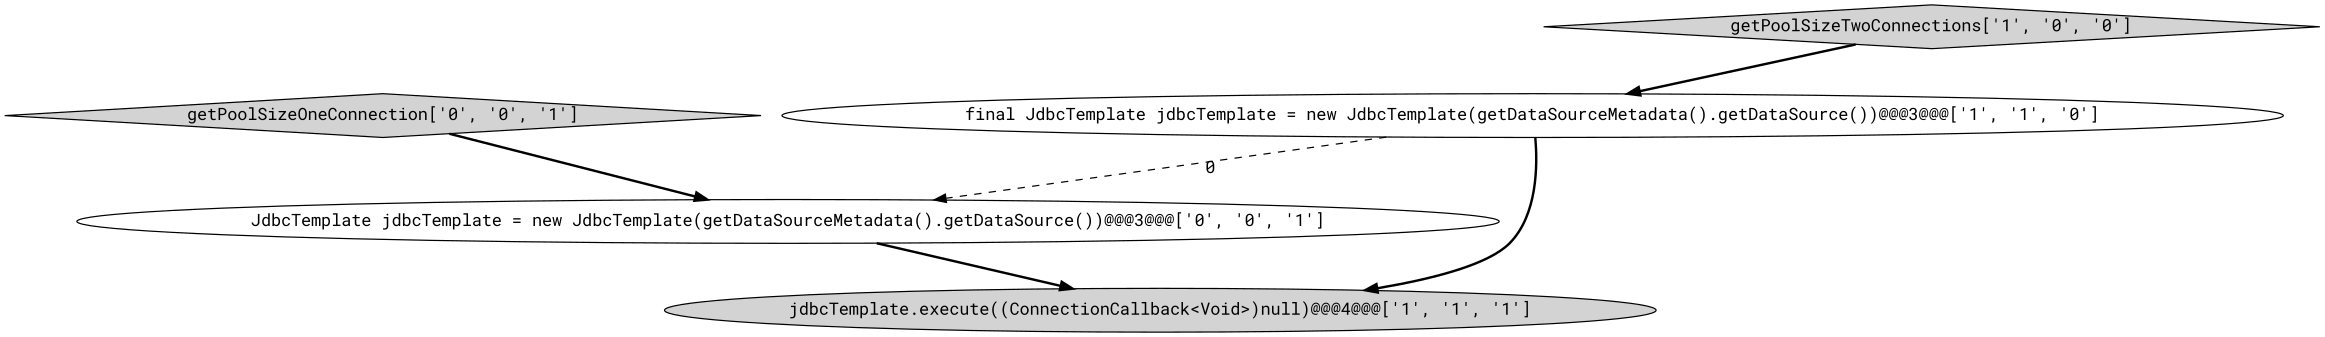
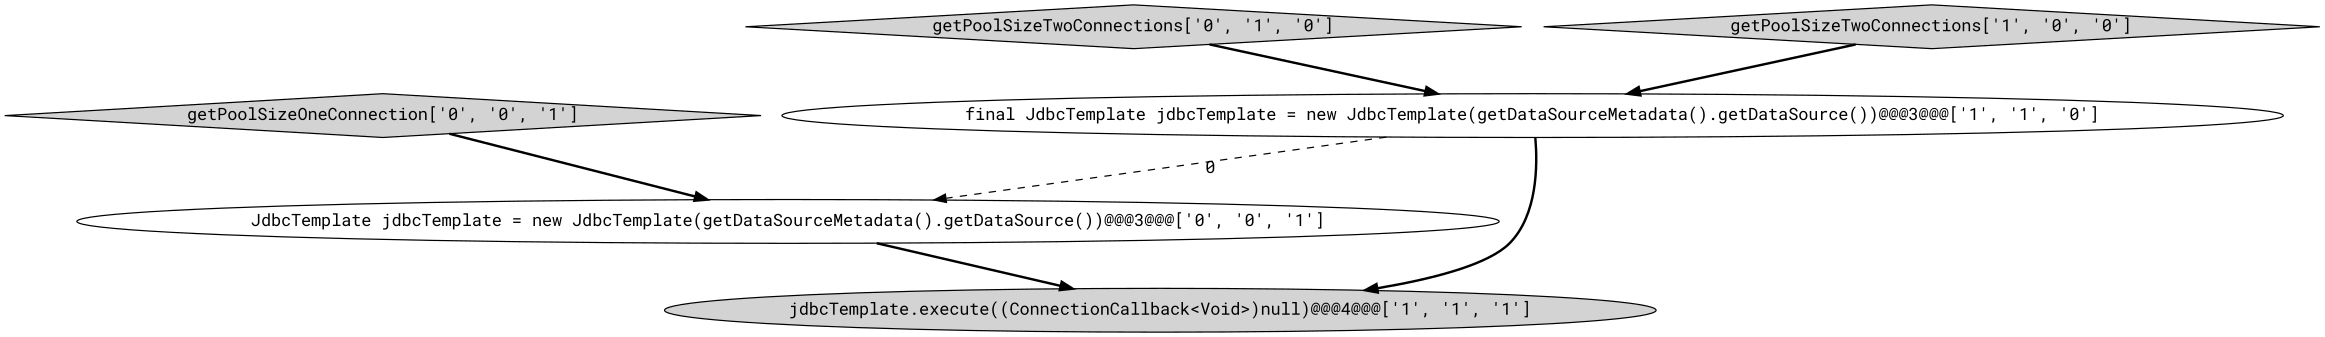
none -> (1134, 27)
